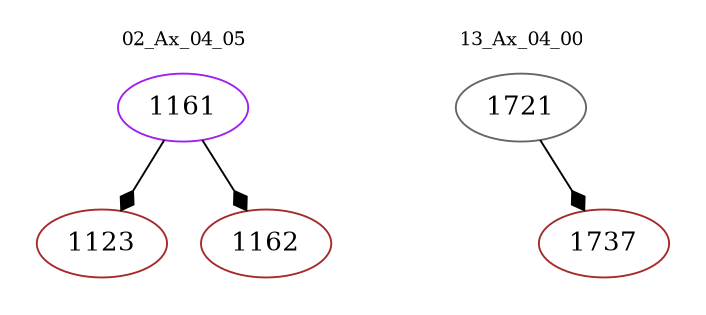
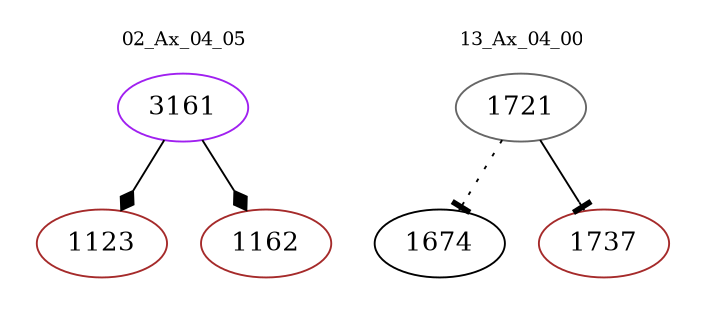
(183, 108) -> (183, 108)
(560, 171) -> (560, 171)
none -> (440, 243)
